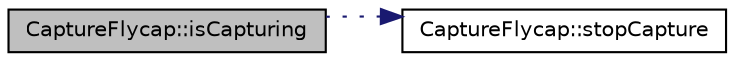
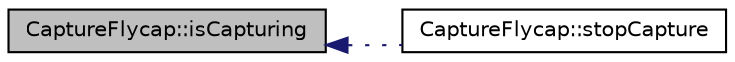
(354, 17) -> (375, 45)
